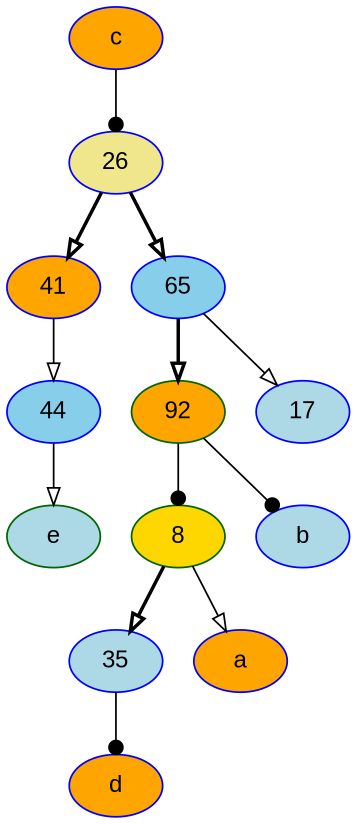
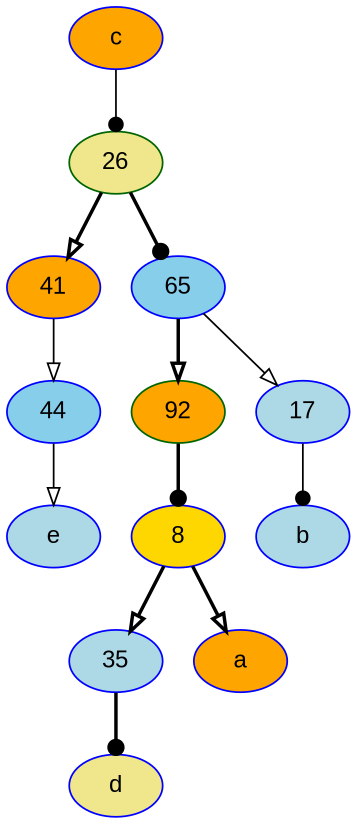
(116, 163) -> (116, 163)
(143, 217) -> (144, 219)
(178, 467) -> (178, 467)
(235, 469) -> (303, 467)
(54, 536) -> (54, 536)
(178, 536) -> (178, 536)
(205, 591) -> (205, 591)
(116, 717) -> (116, 717)
(116, 786) -> (116, 786)
